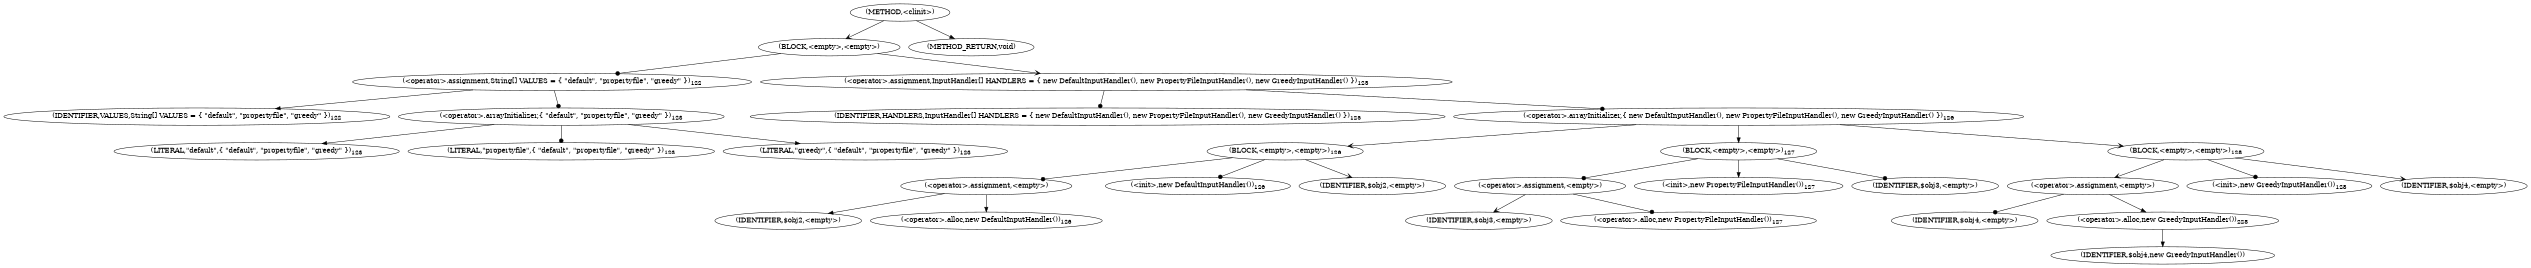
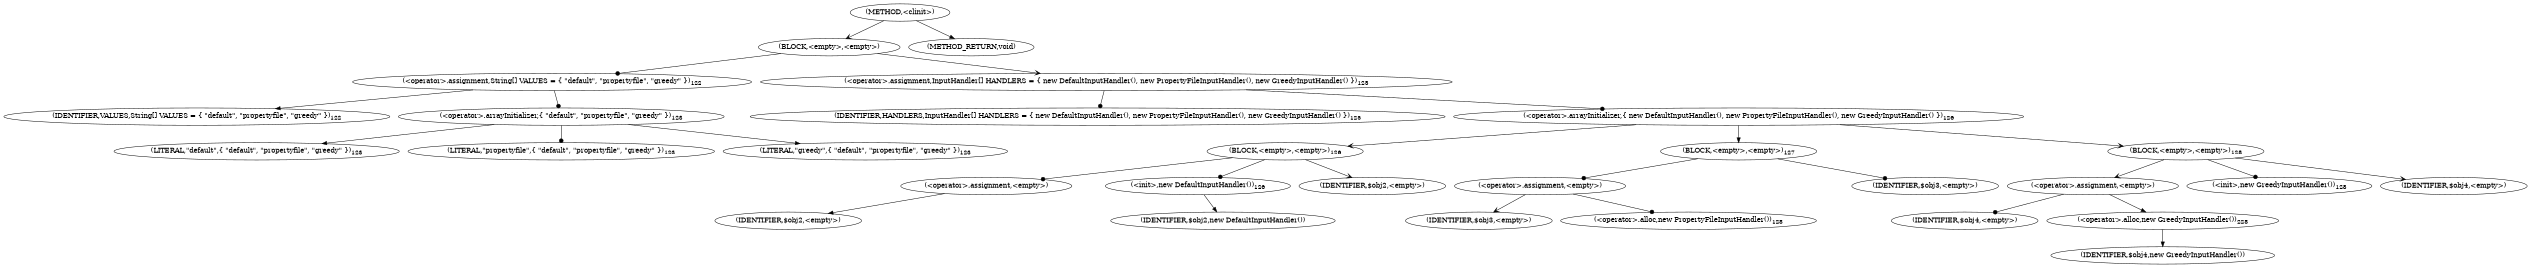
(1739, 186) -> none
(1777, 220) -> (1777, 220)
(986, 221) -> none
none -> (1223, 221)
